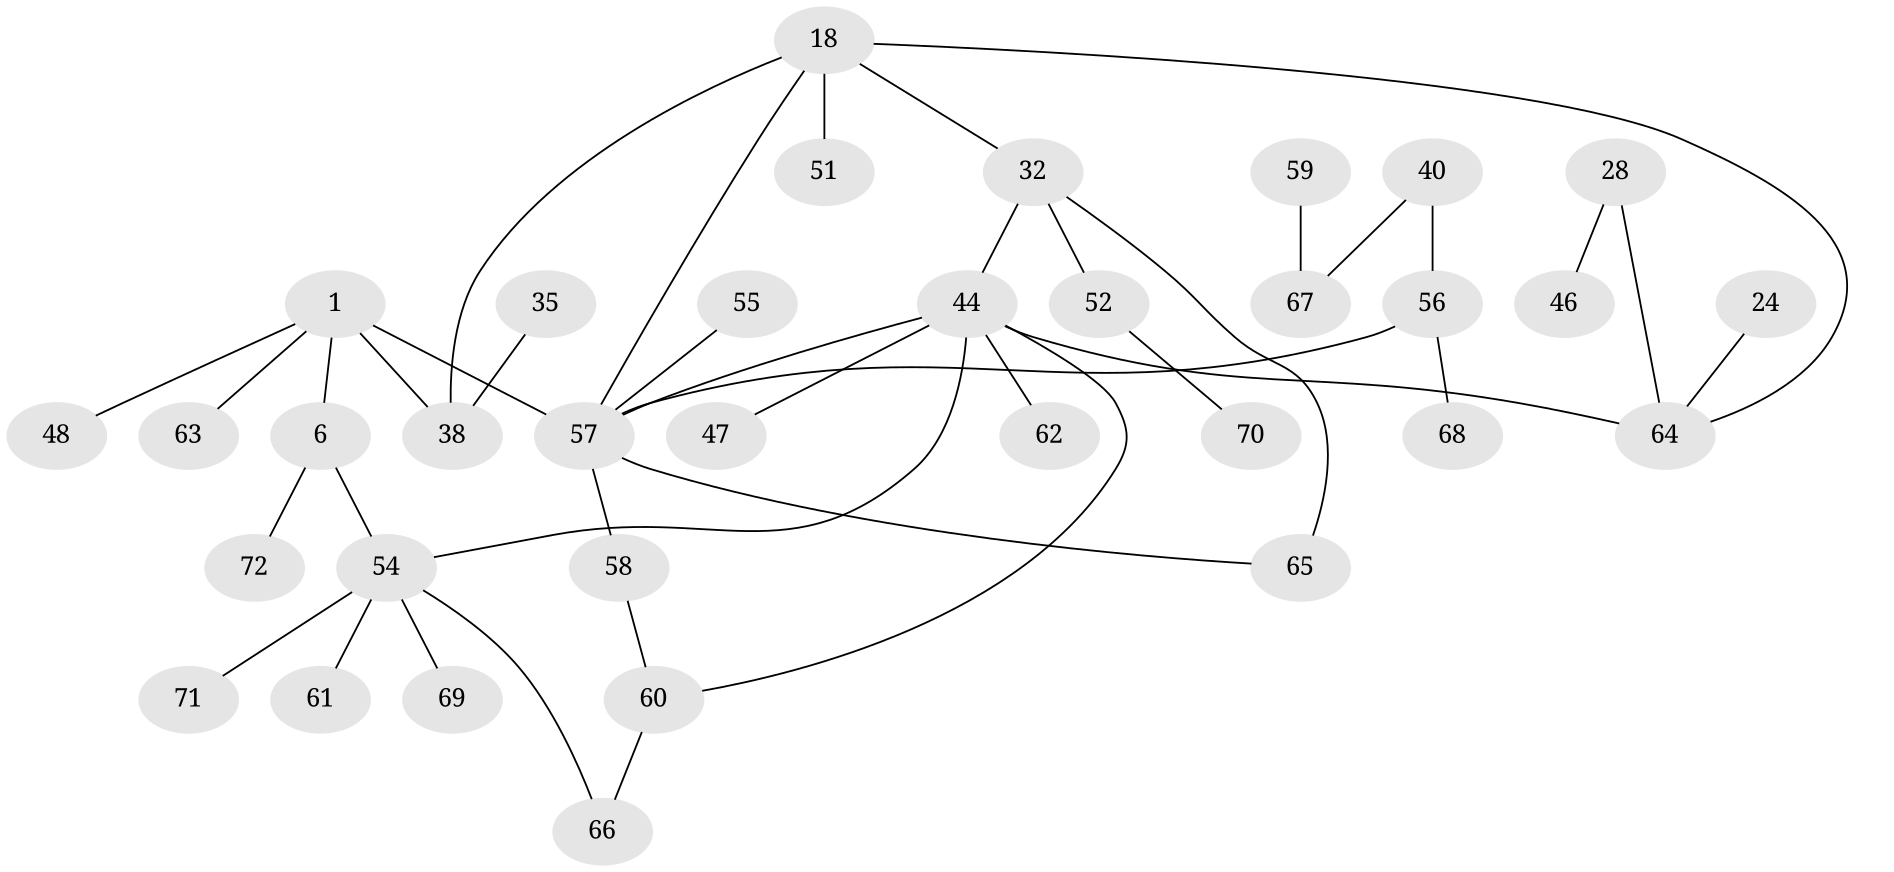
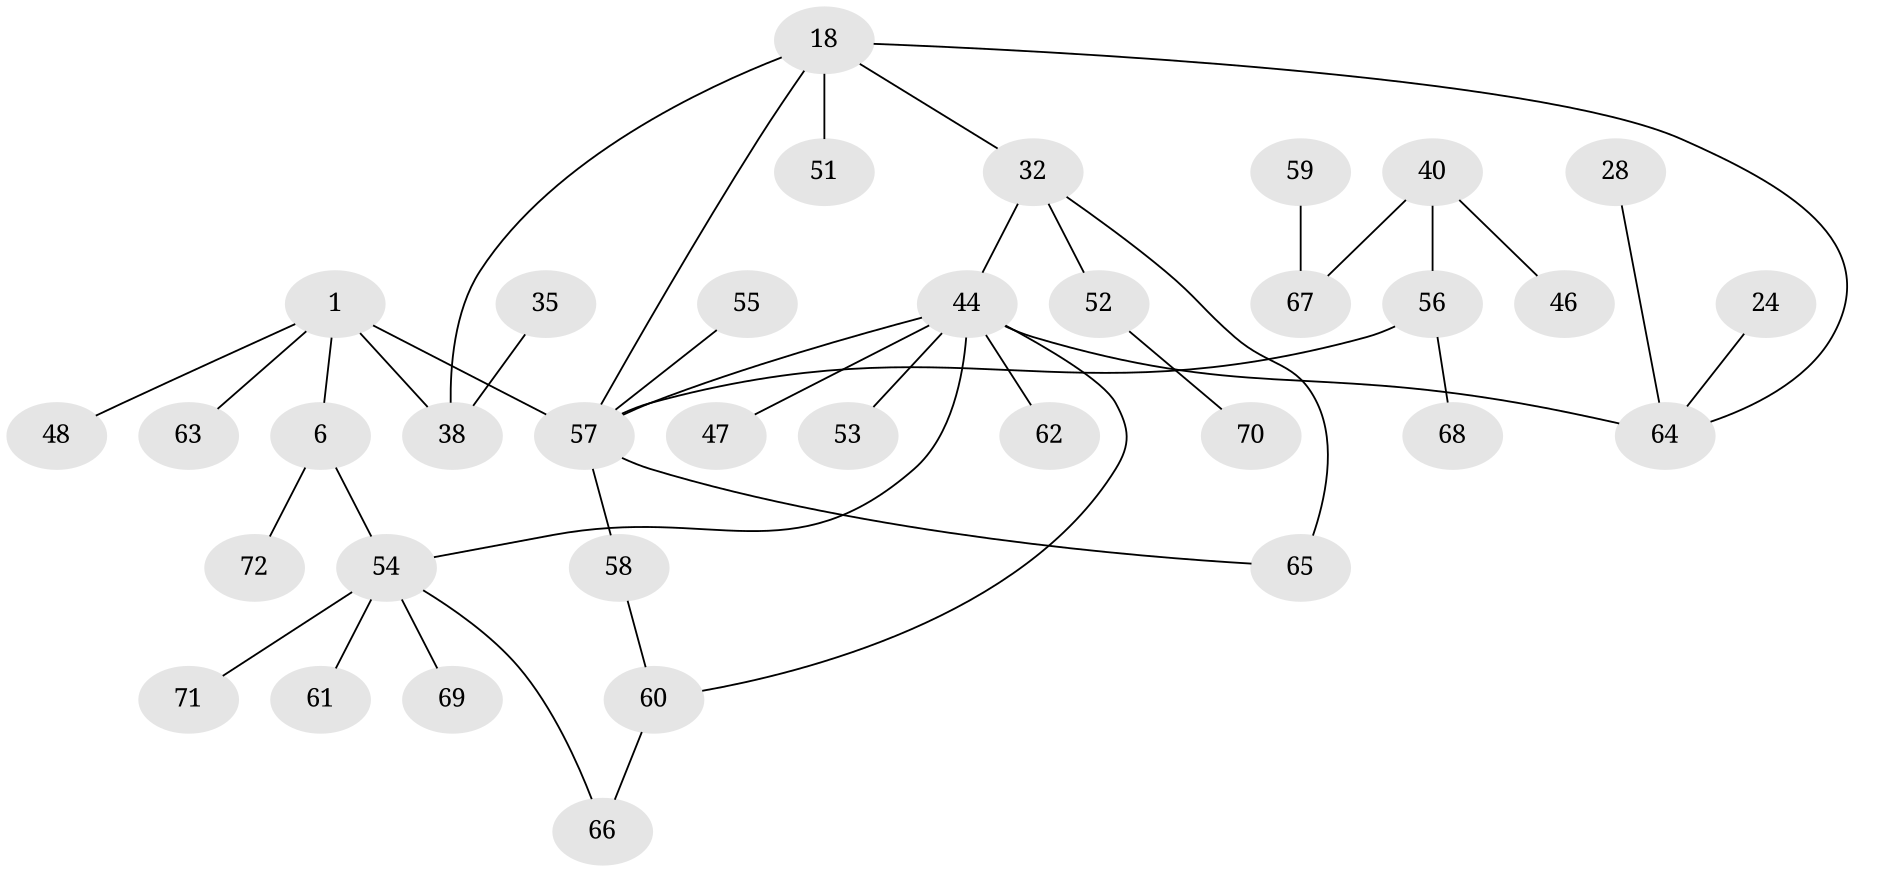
(1590, 238) -> (1498, 238)
none -> (848, 436)
